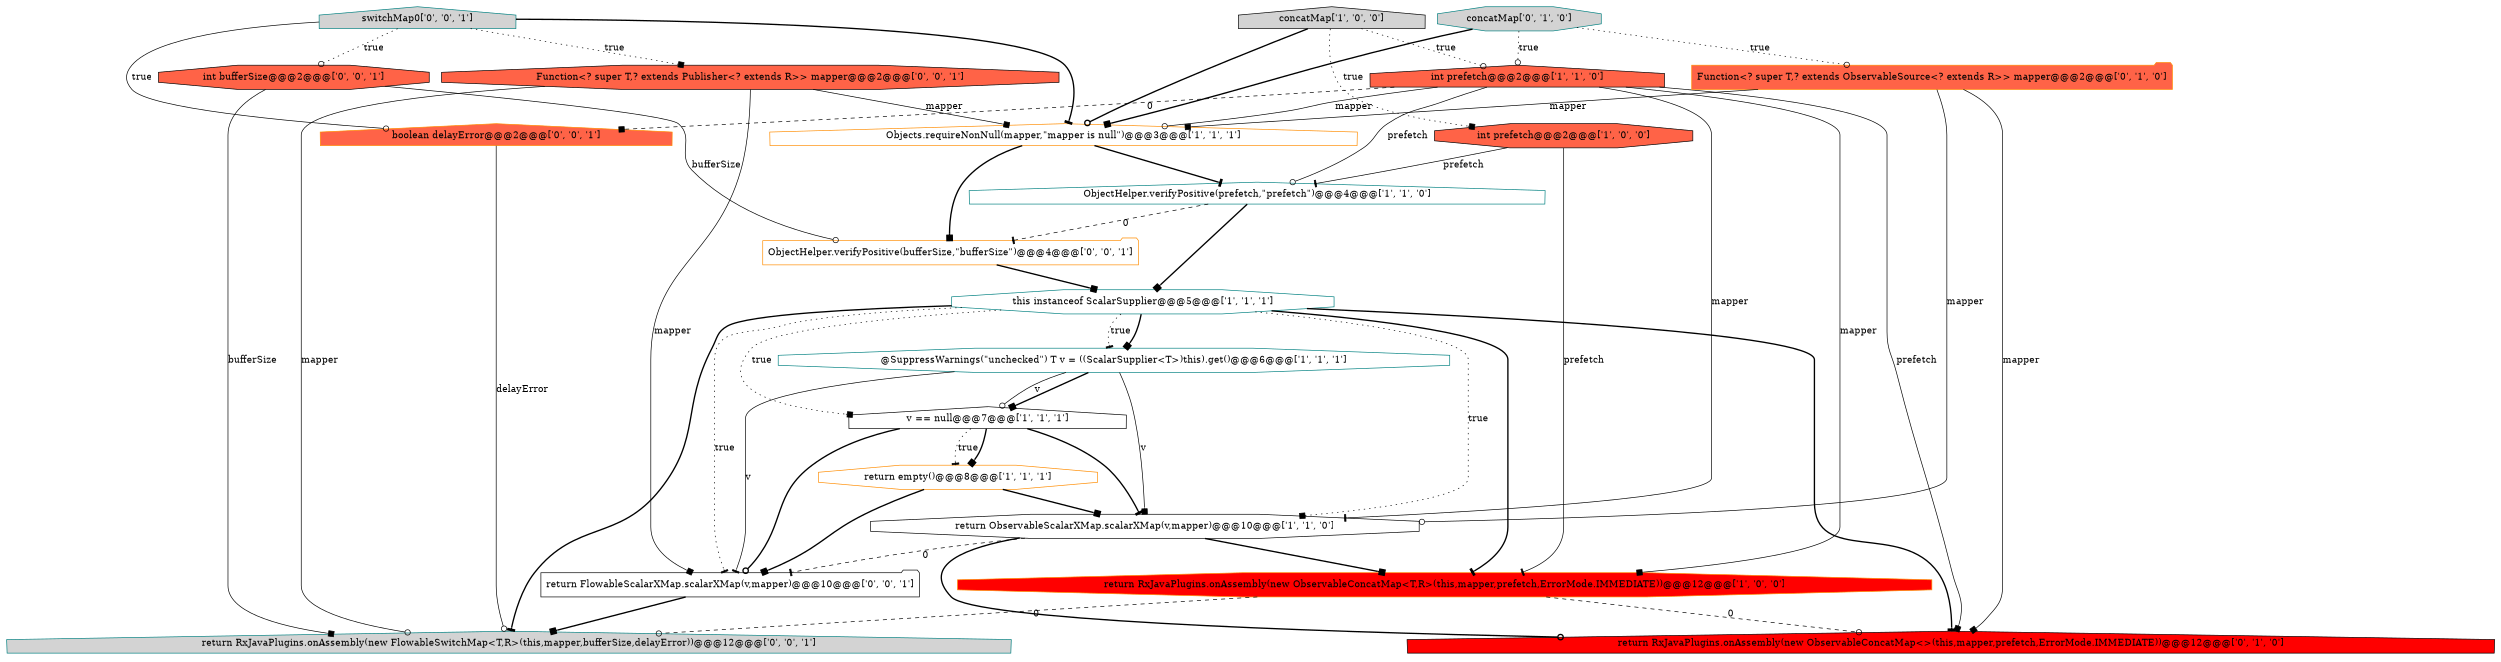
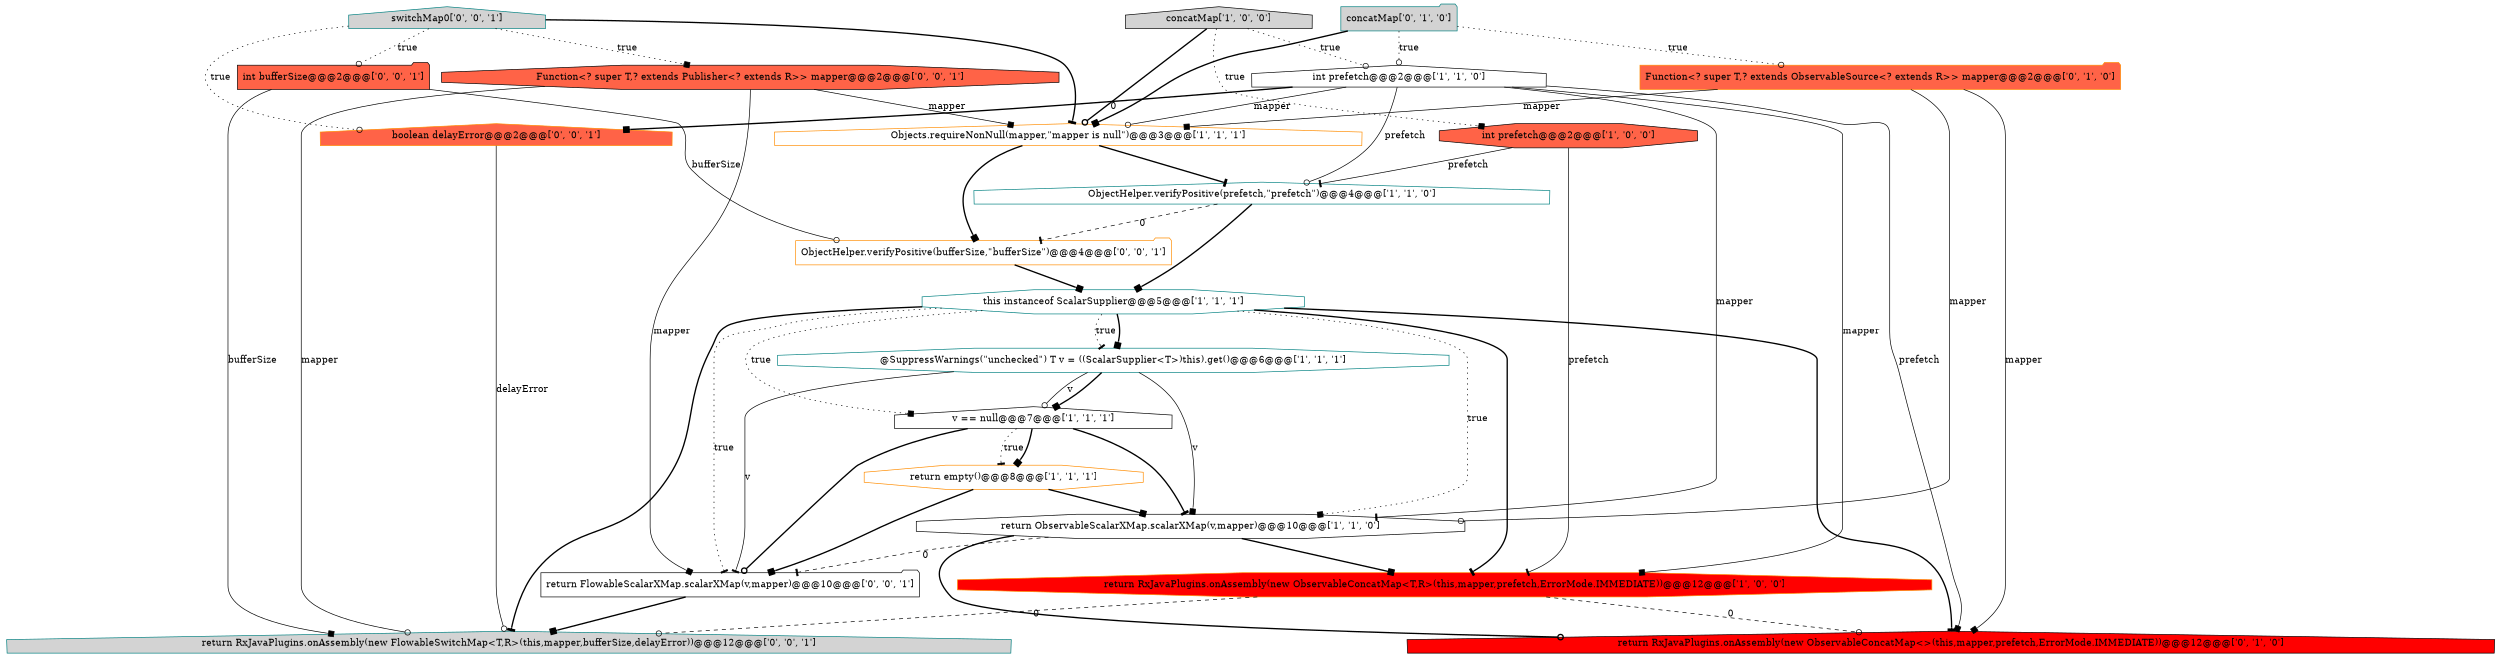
(1519, 19) -> (1399, 19)
(294, 77) -> (334, 77)
(1517, 77) -> (1399, 77)
(147, 97) -> (206, 81)
(1010, 110) -> (978, 111)
